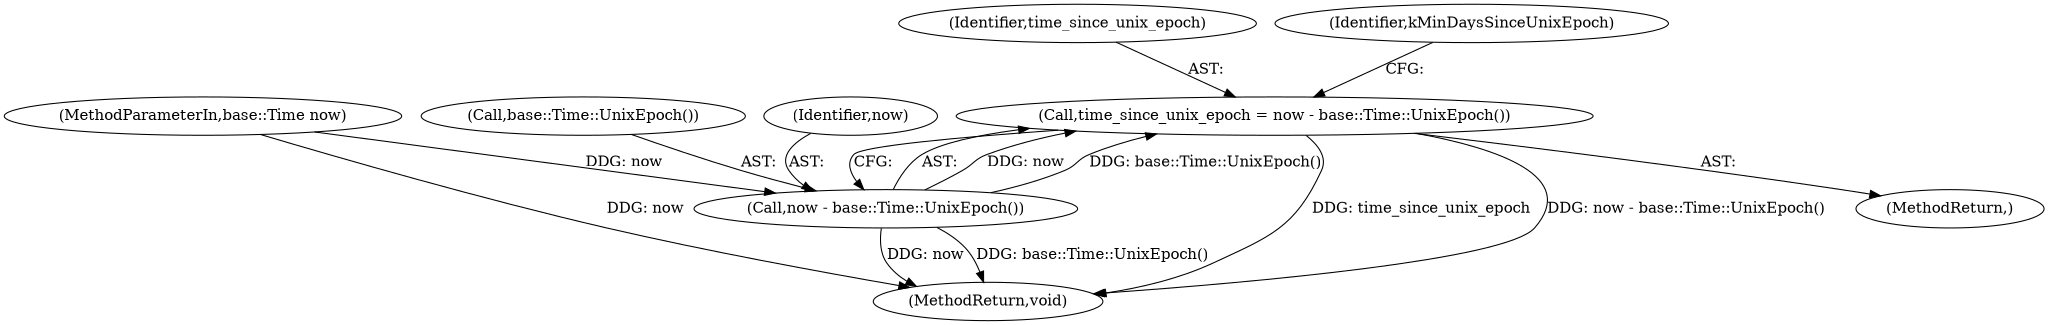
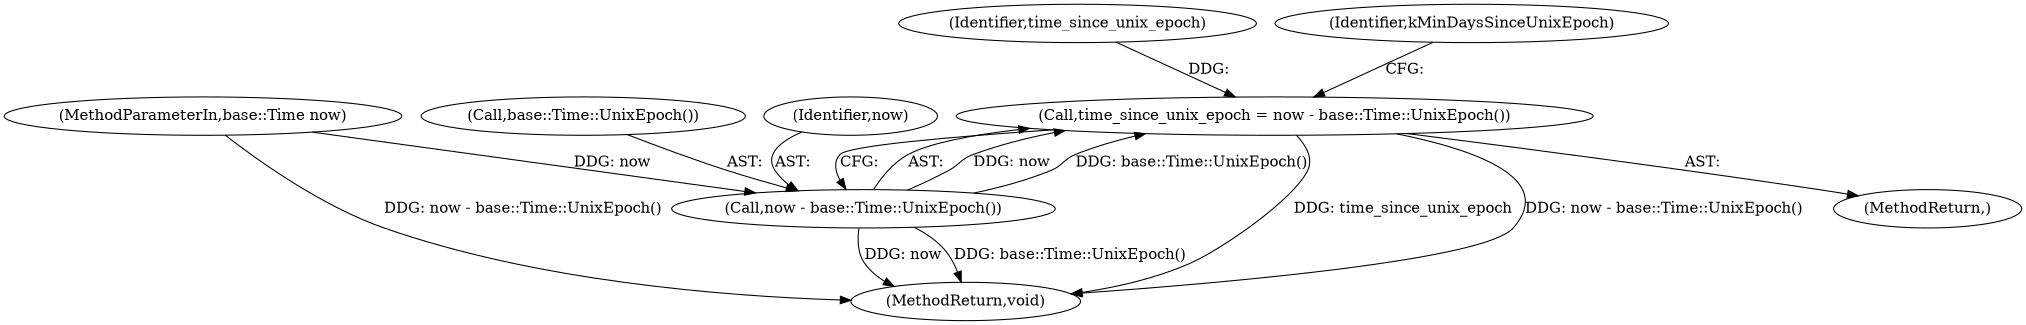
(1209, 70) -> (1211, 70)
(646, 209) -> (523, 209)
